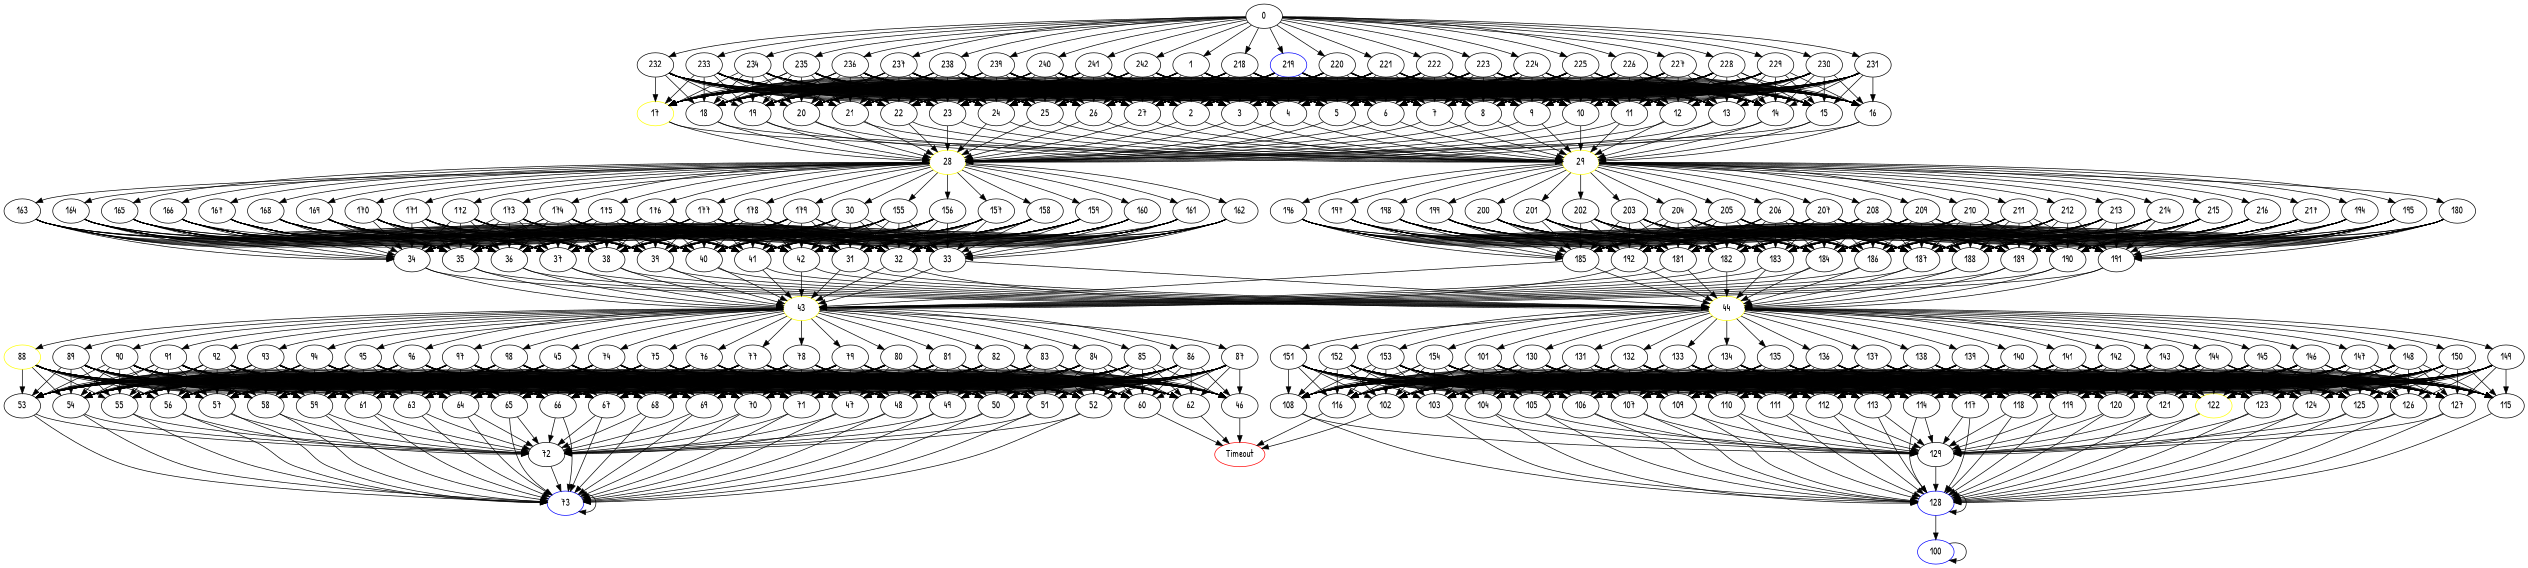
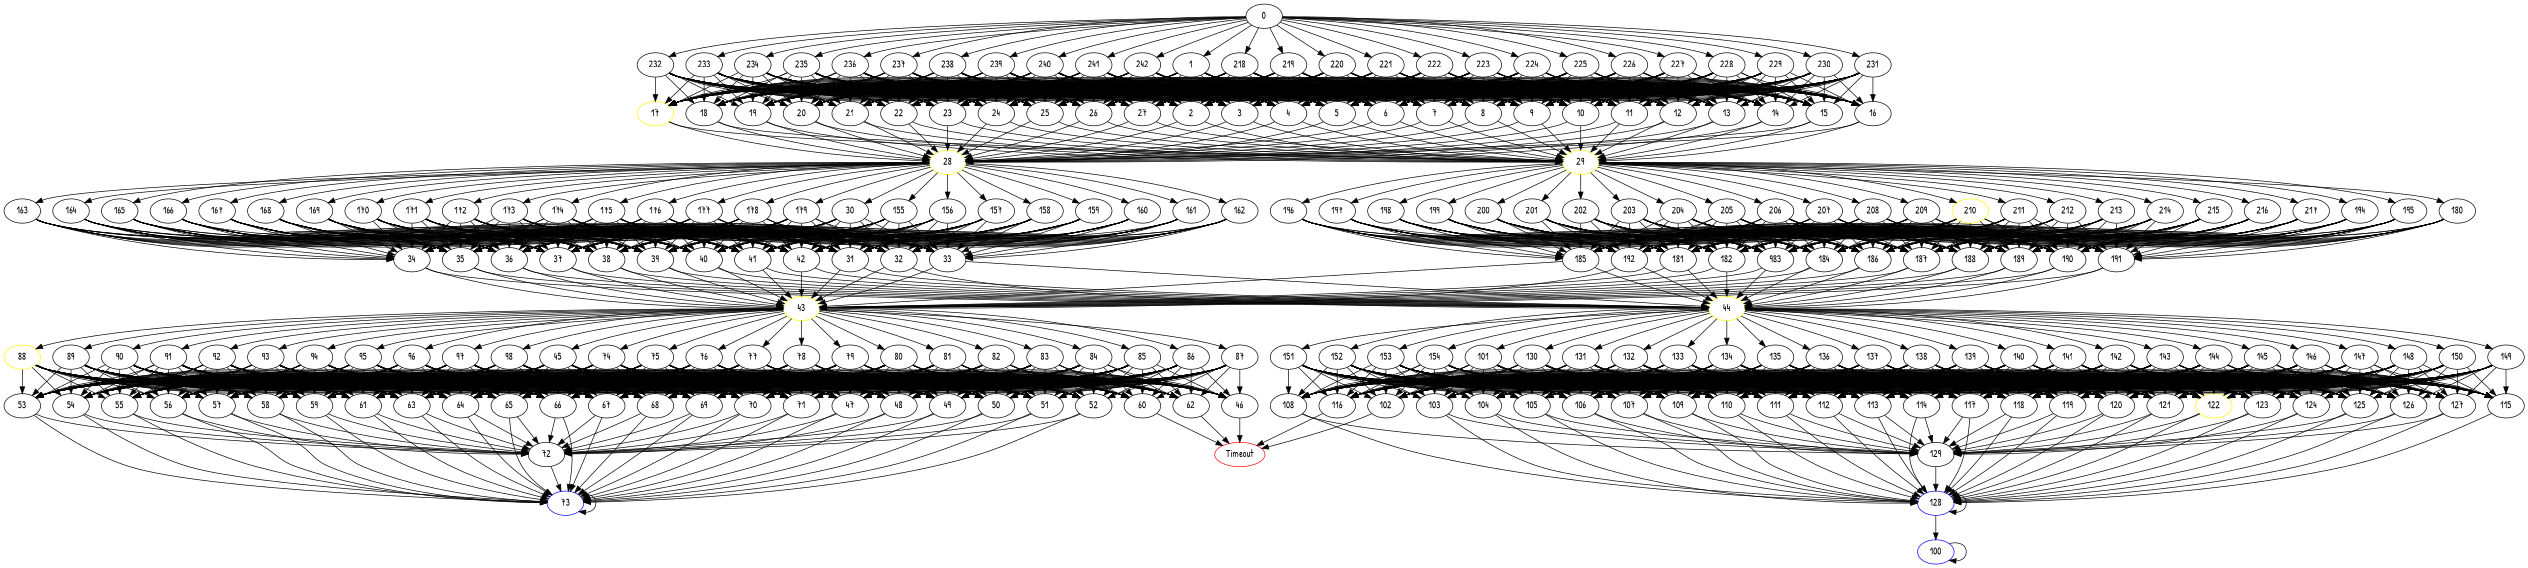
(1289, 65) -> (1289, 65)
(1970, 211) -> (1970, 211)
(1776, 260) -> (1776, 260)
